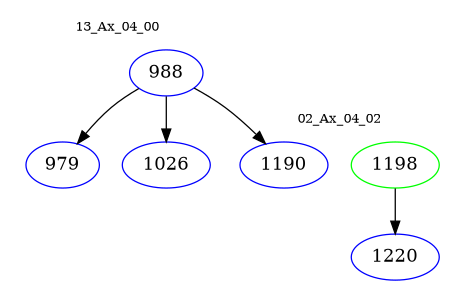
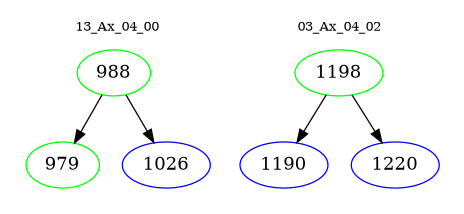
(166, 73) -> (114, 73)
(239, 118) -> (315, 113)
(340, 120) -> (340, 28)
(63, 165) -> (63, 165)
